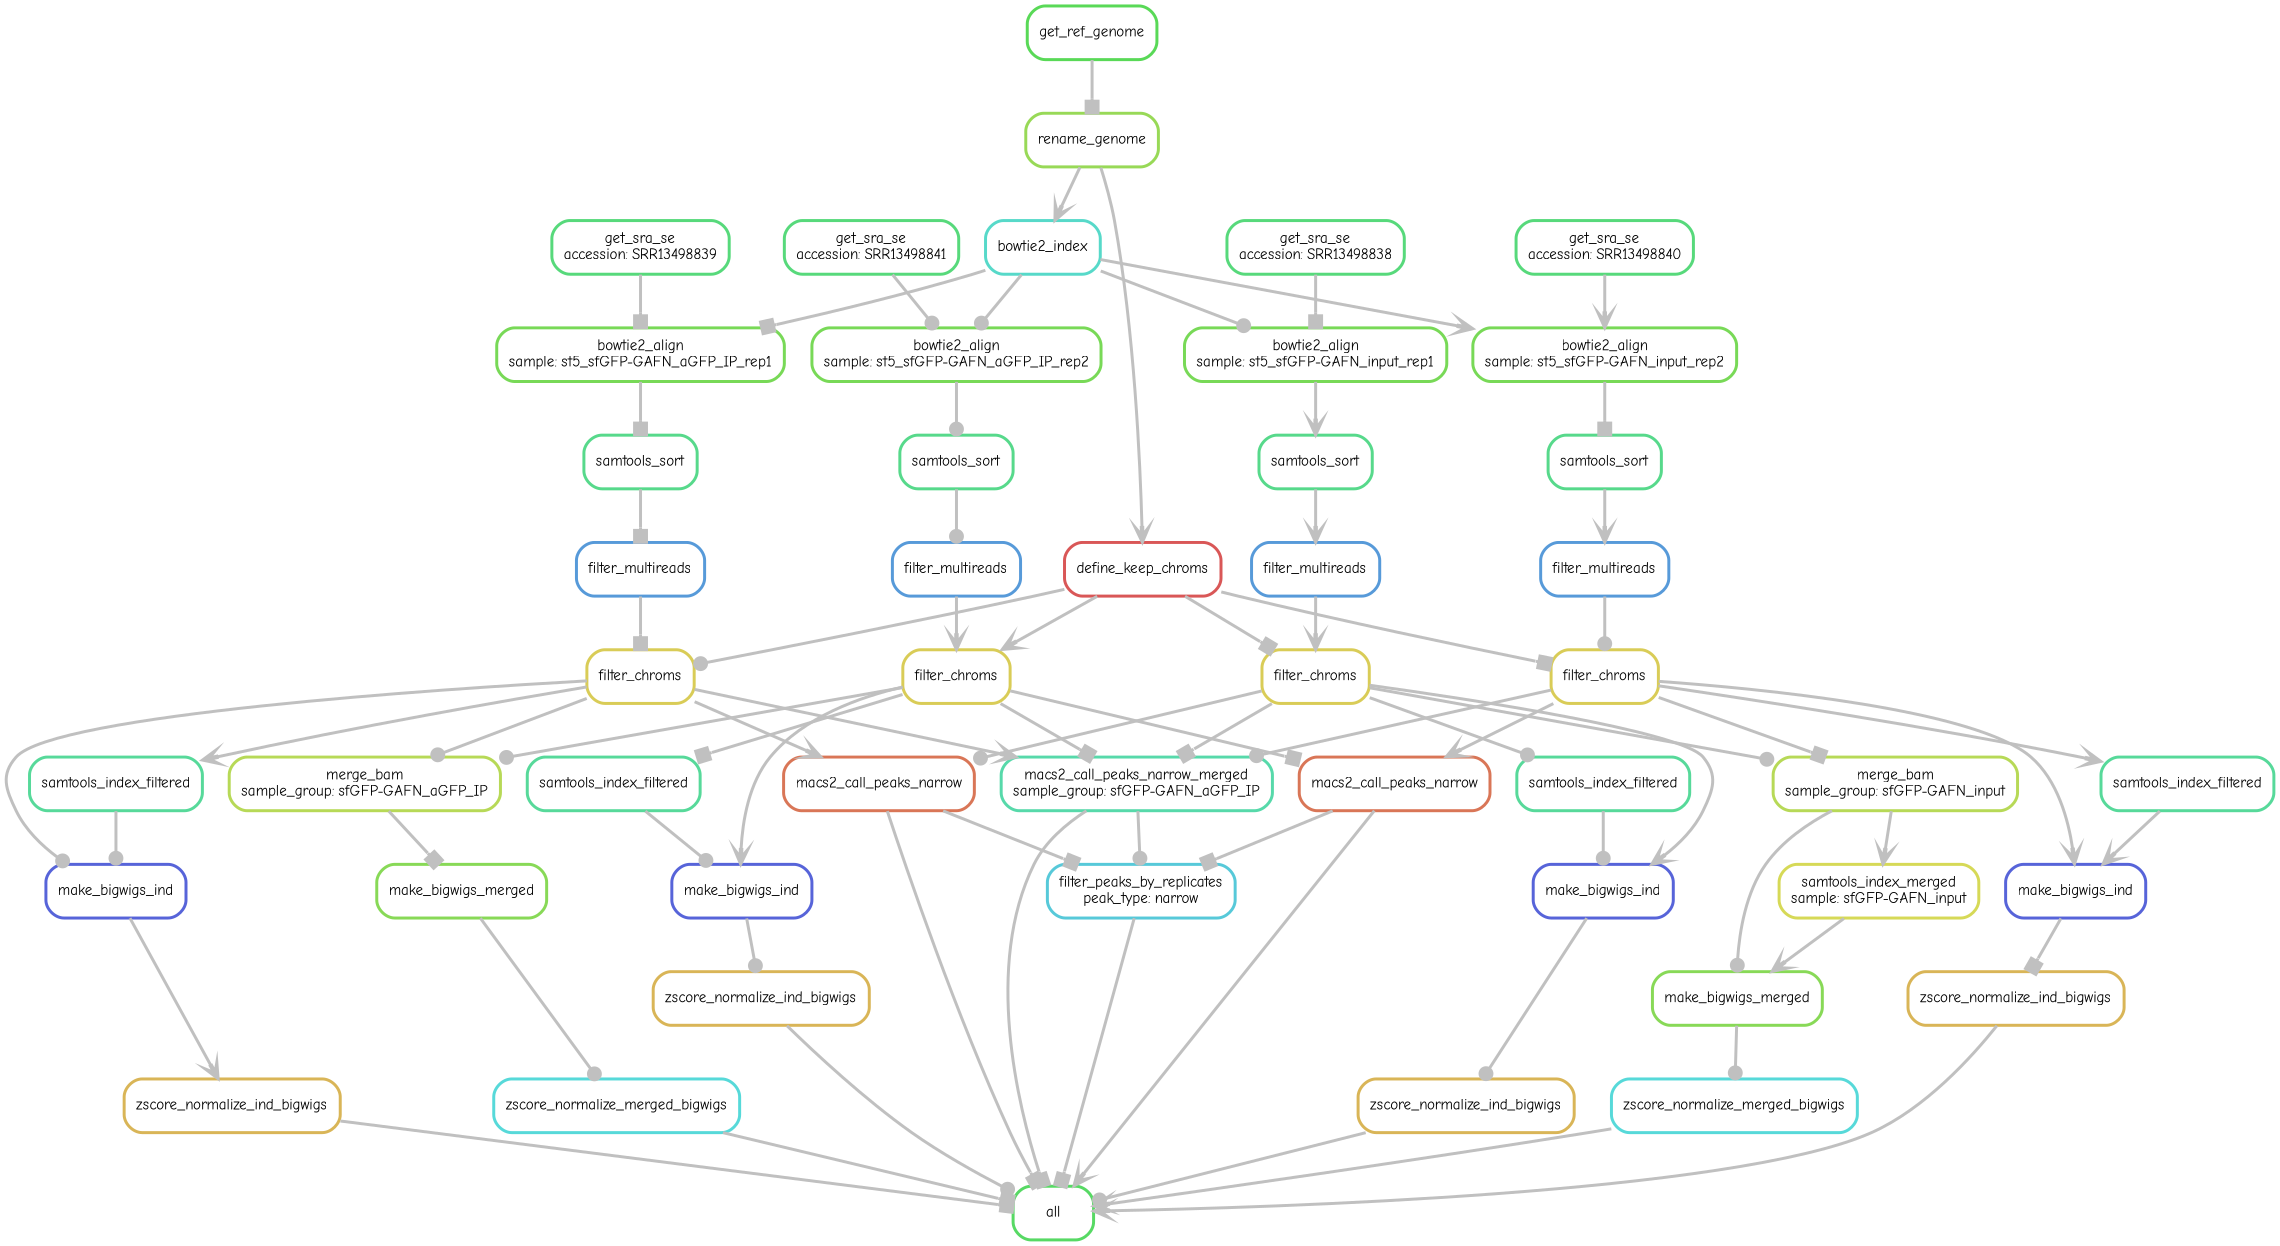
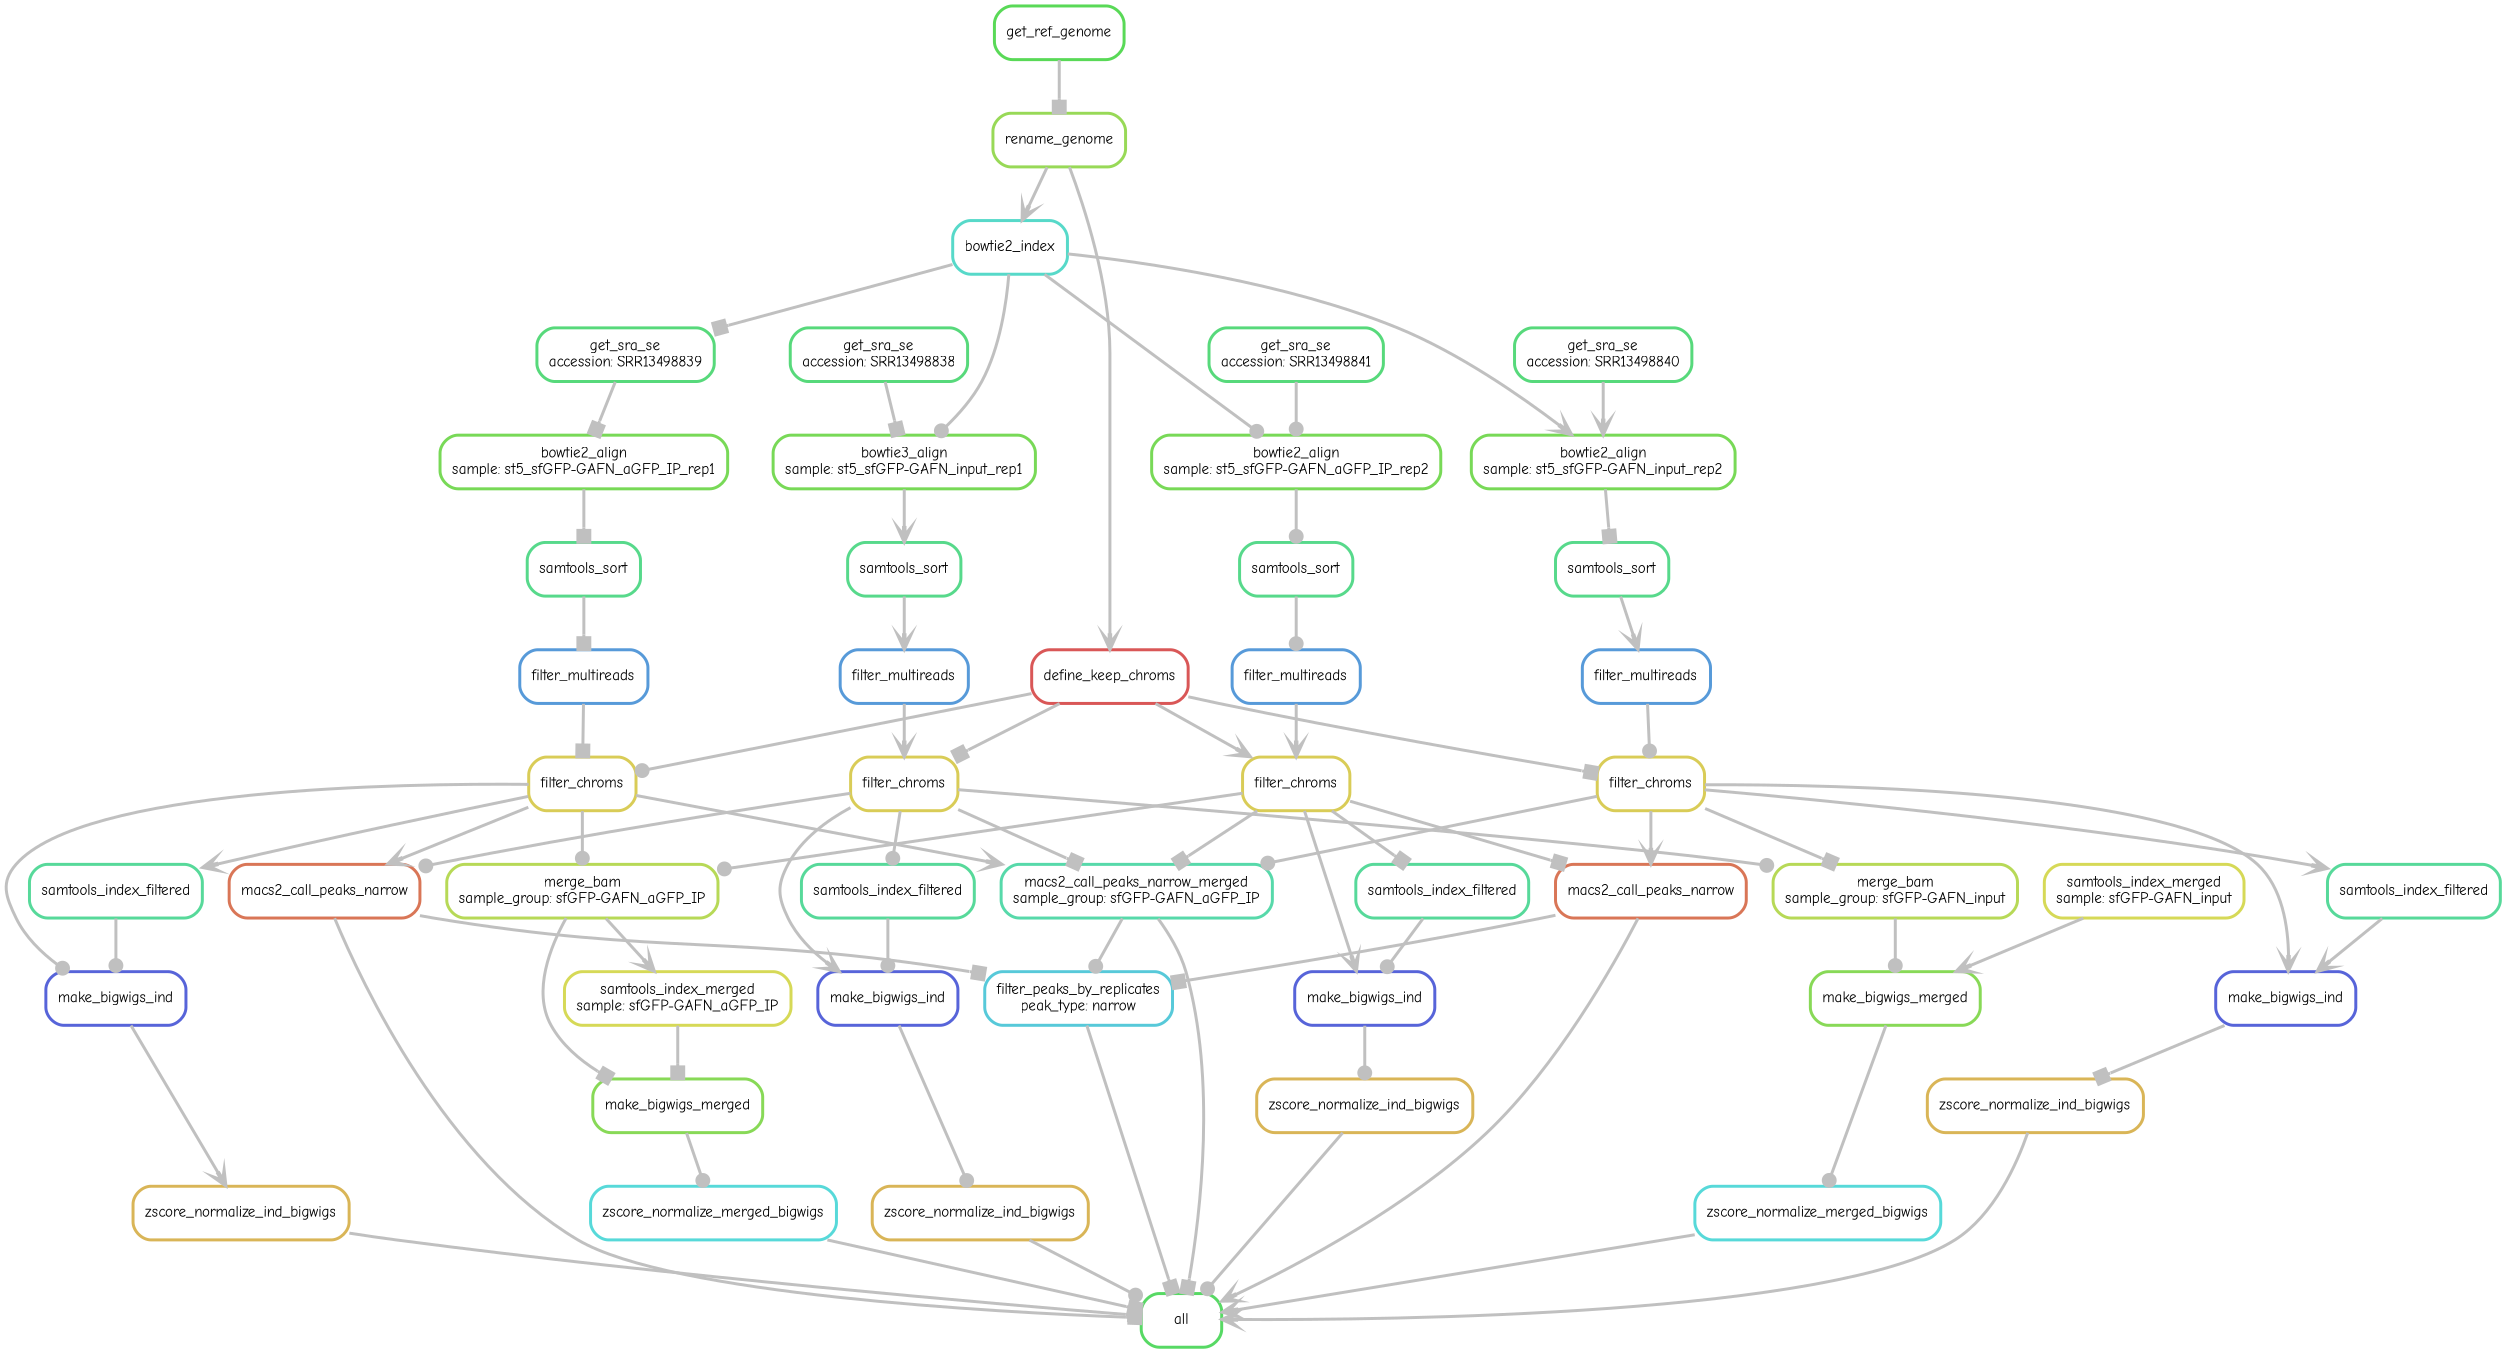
(881, 299) -> (841, 295)
(1316, 355) -> (904, 462)
(1888, 830) -> none
none -> (678, 998)
